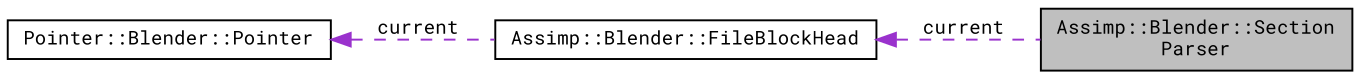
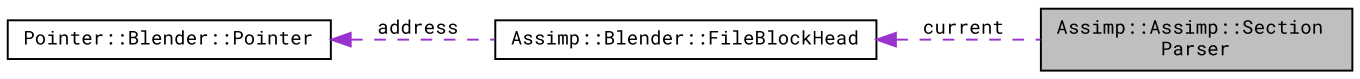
(413, 29) -> (413, 29)
(1197, 40) -> (1197, 40)
